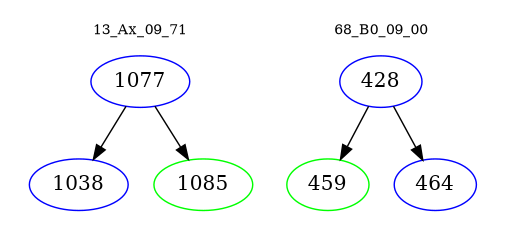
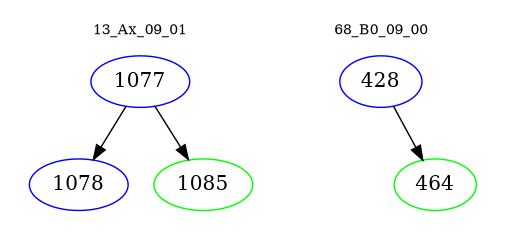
(140, 31) -> (140, 31)
(79, 185) -> (79, 185)
(328, 185) -> none
(435, 185) -> (435, 185)
